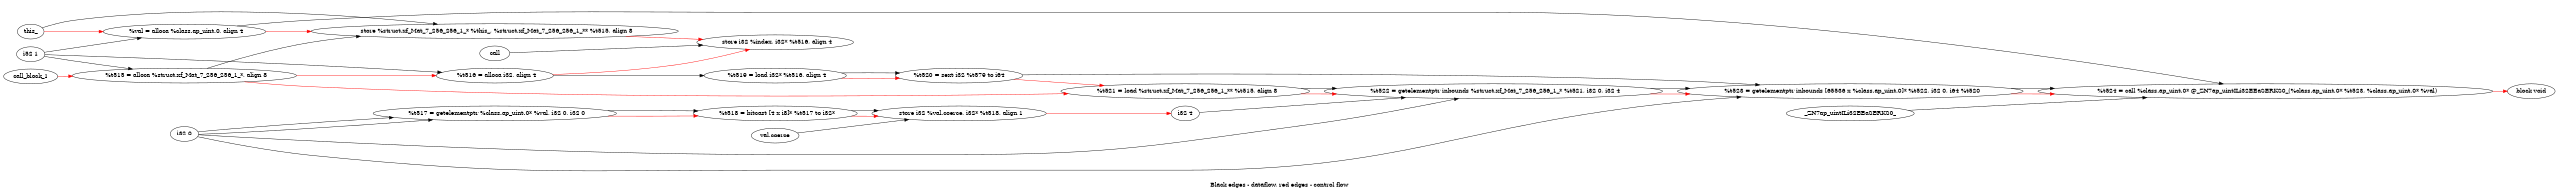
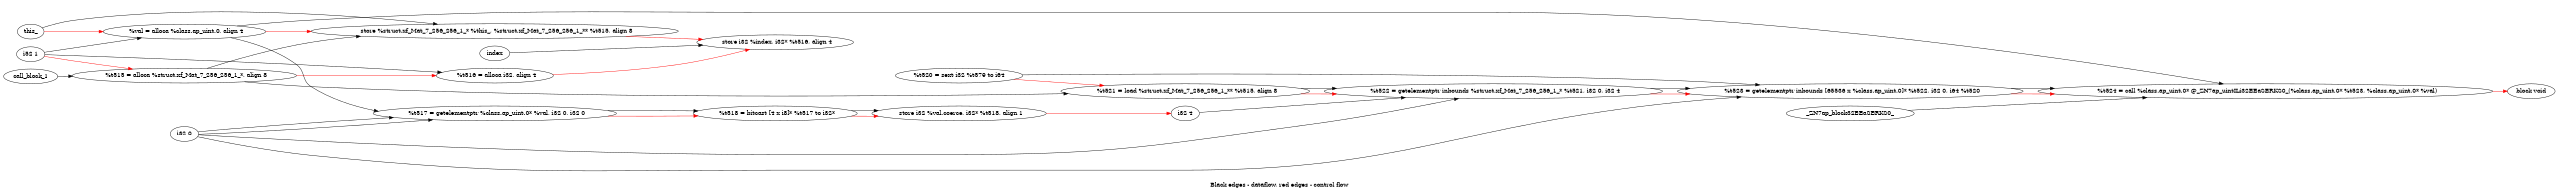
(495, 53) -> (495, 53)
(86, 63) -> (86, 63)
none -> (301, 70)
(63, 76) -> (63, 76)
(775, 76) -> none
(654, 95) -> (654, 95)
(1850, 113) -> (1850, 113)
(775, 136) -> none
